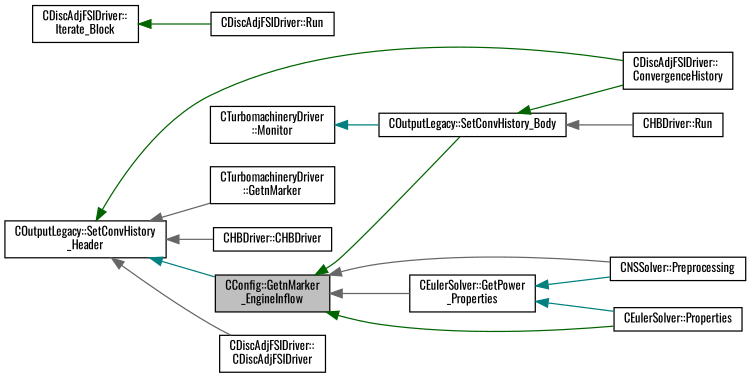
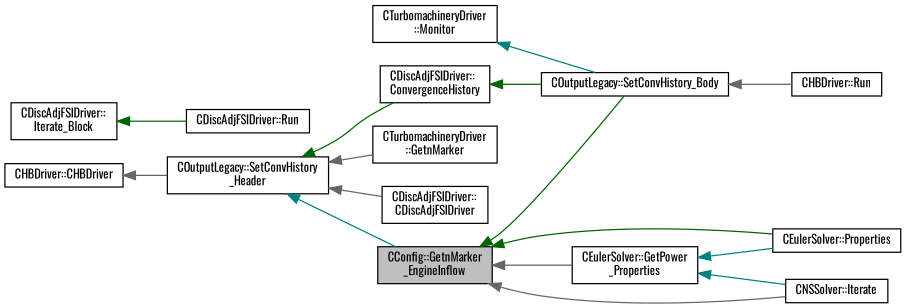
(576, 98) -> (522, 84)
(196, 239) -> (151, 175)
(678, 269) -> (837, 291)
